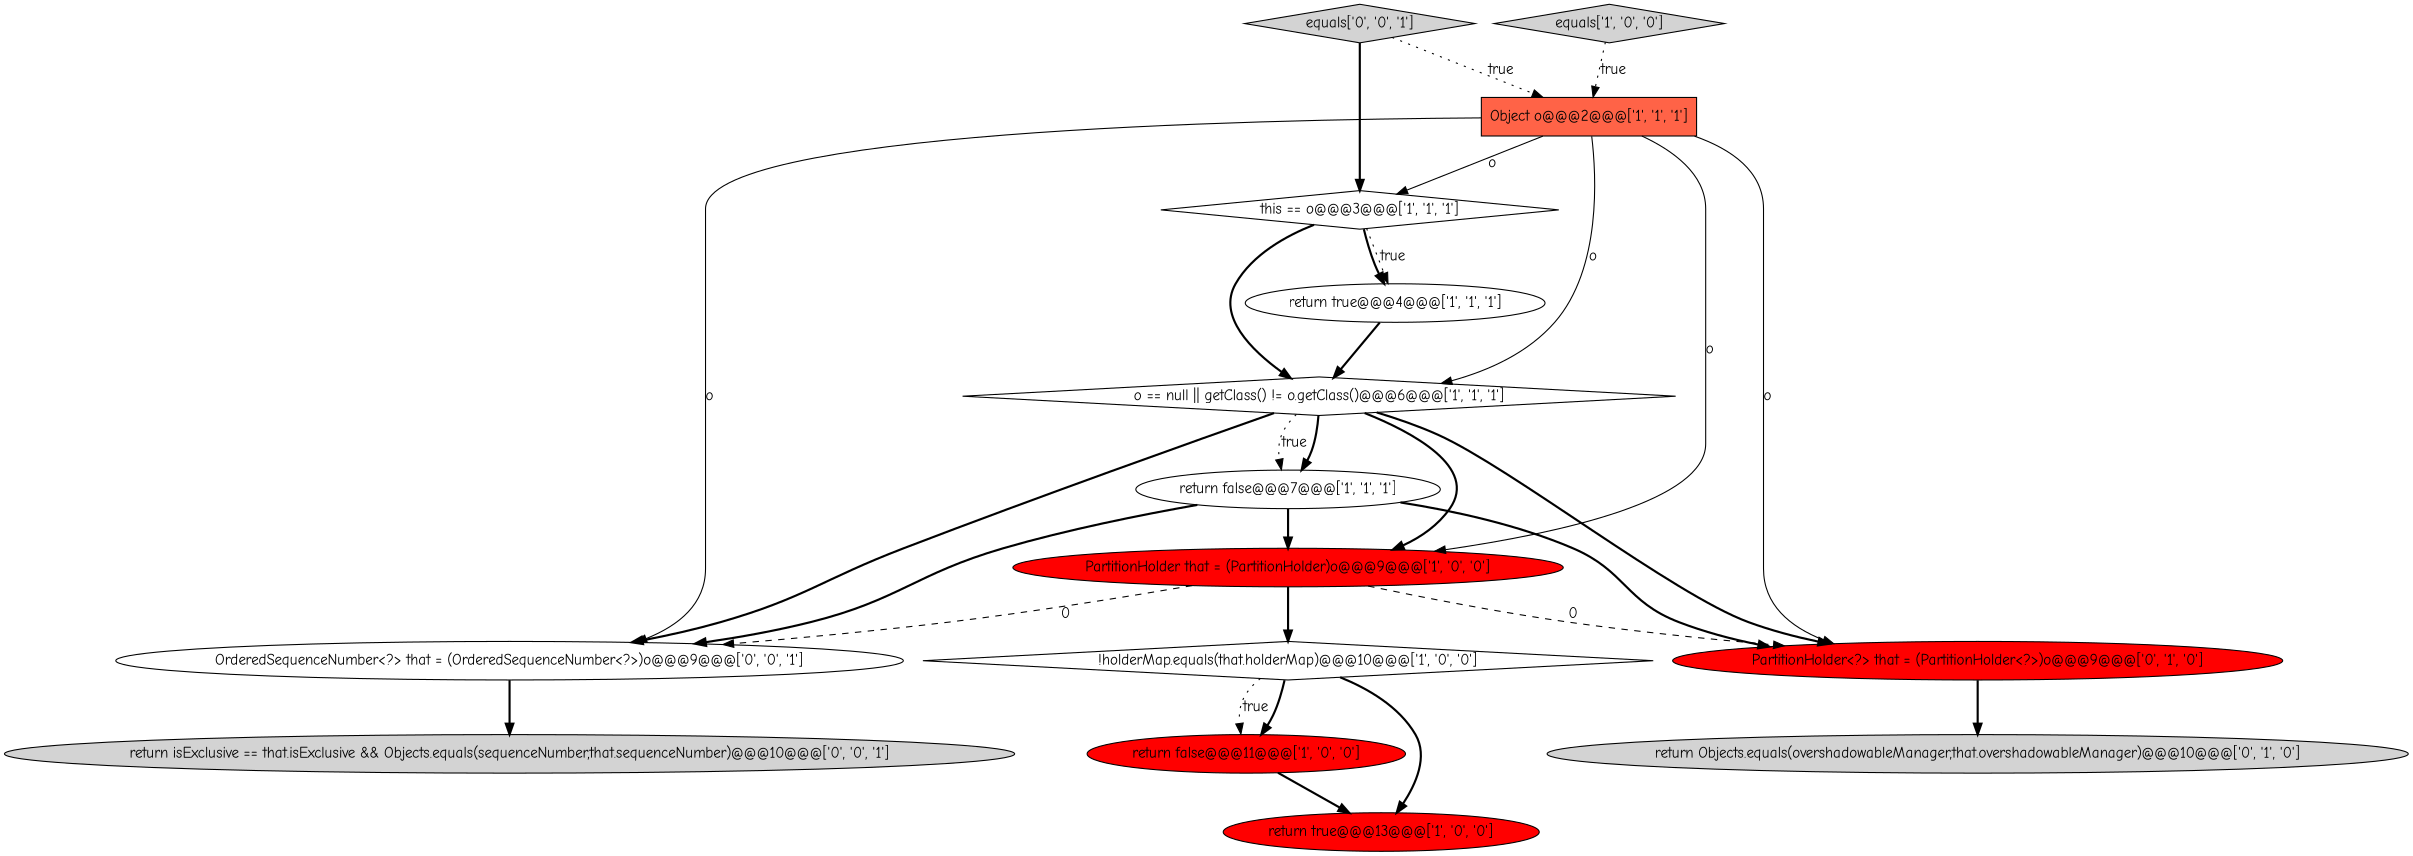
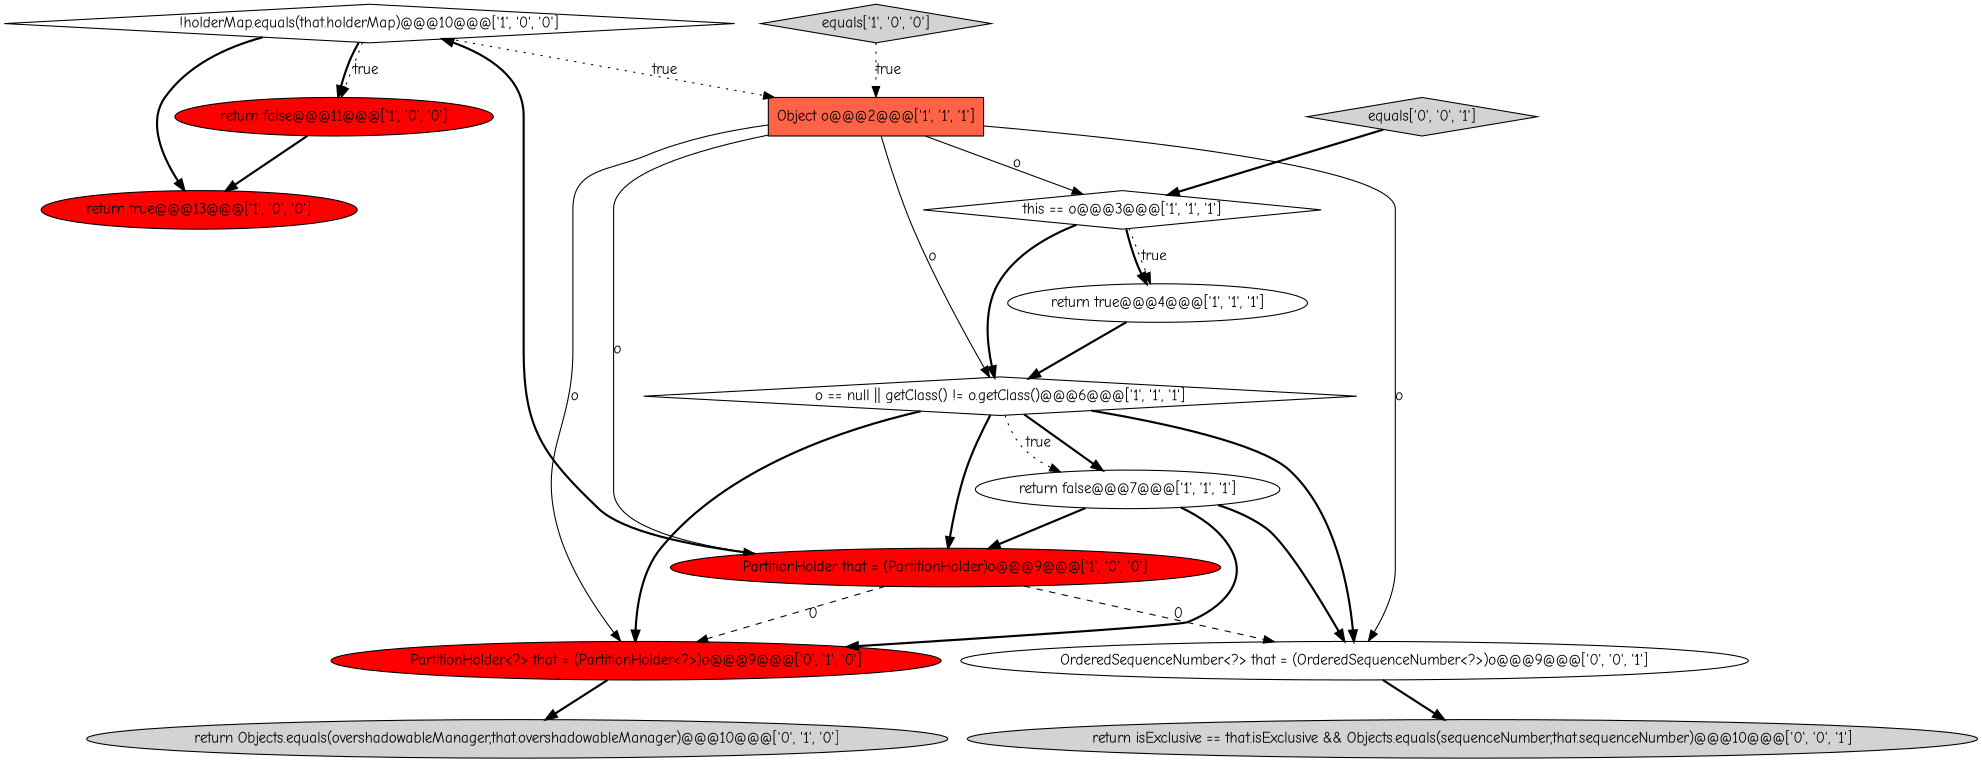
(1463, 65) -> (606, 67)
